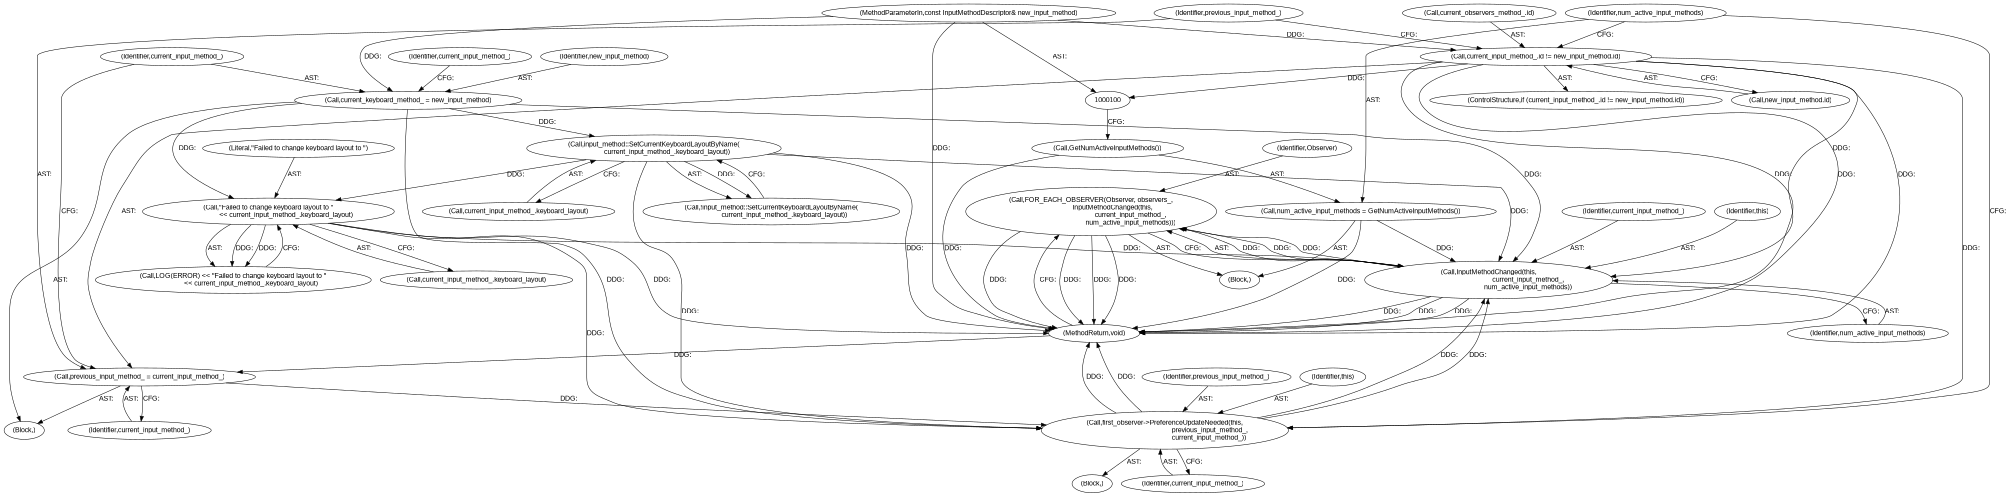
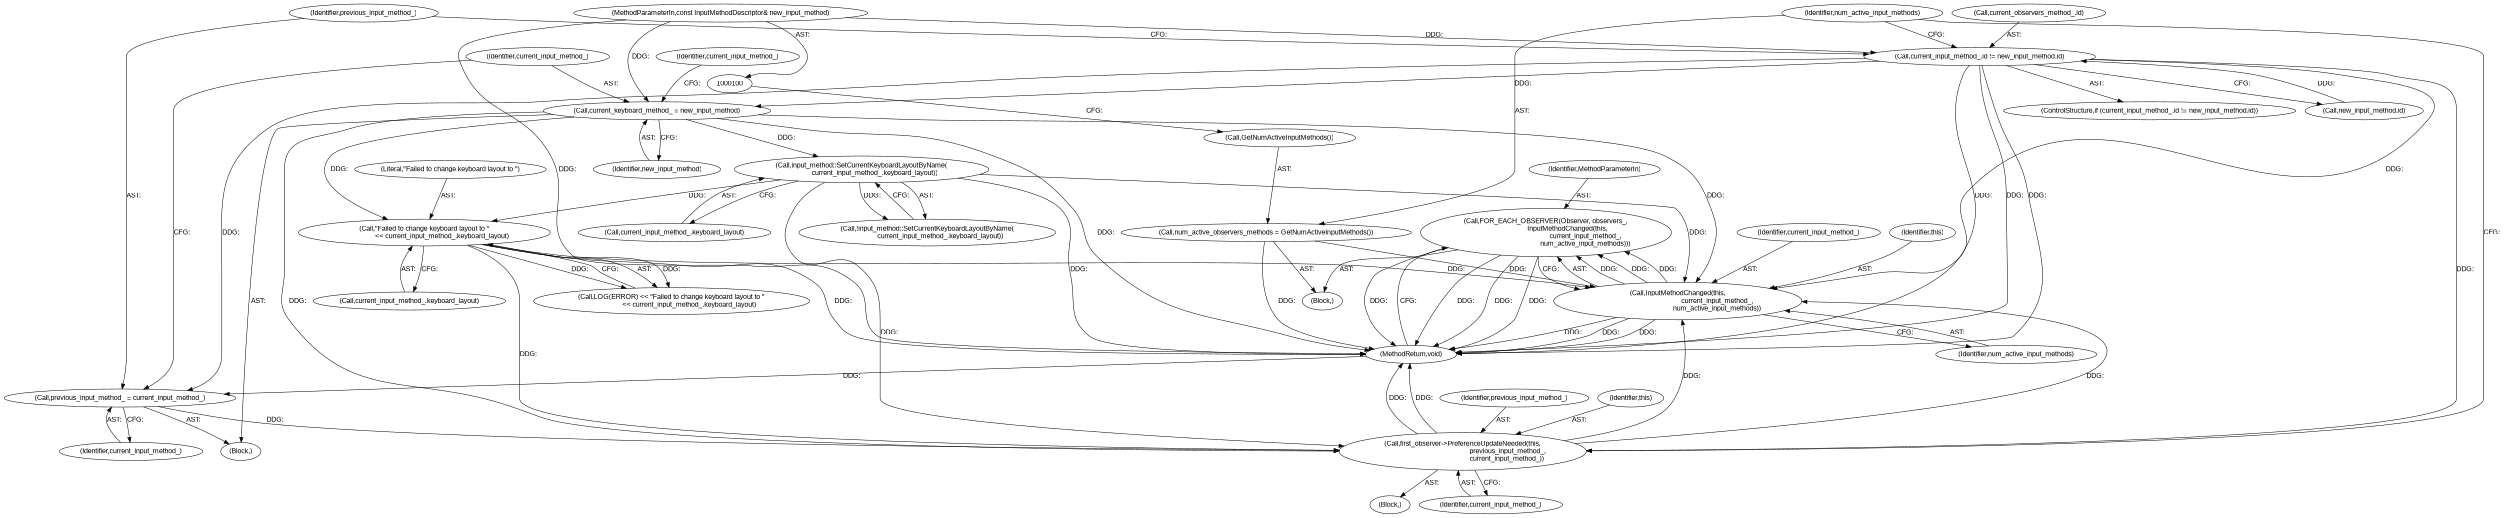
(1652, 78) -> (2327, 84)
(1301, 81) -> (1320, 84)
none -> (660, 138)
(1307, 148) -> (1595, 169)
(130, 211) -> (232, 233)
(1361, 211) -> (1266, 233)
(943, 235) -> (1061, 196)
